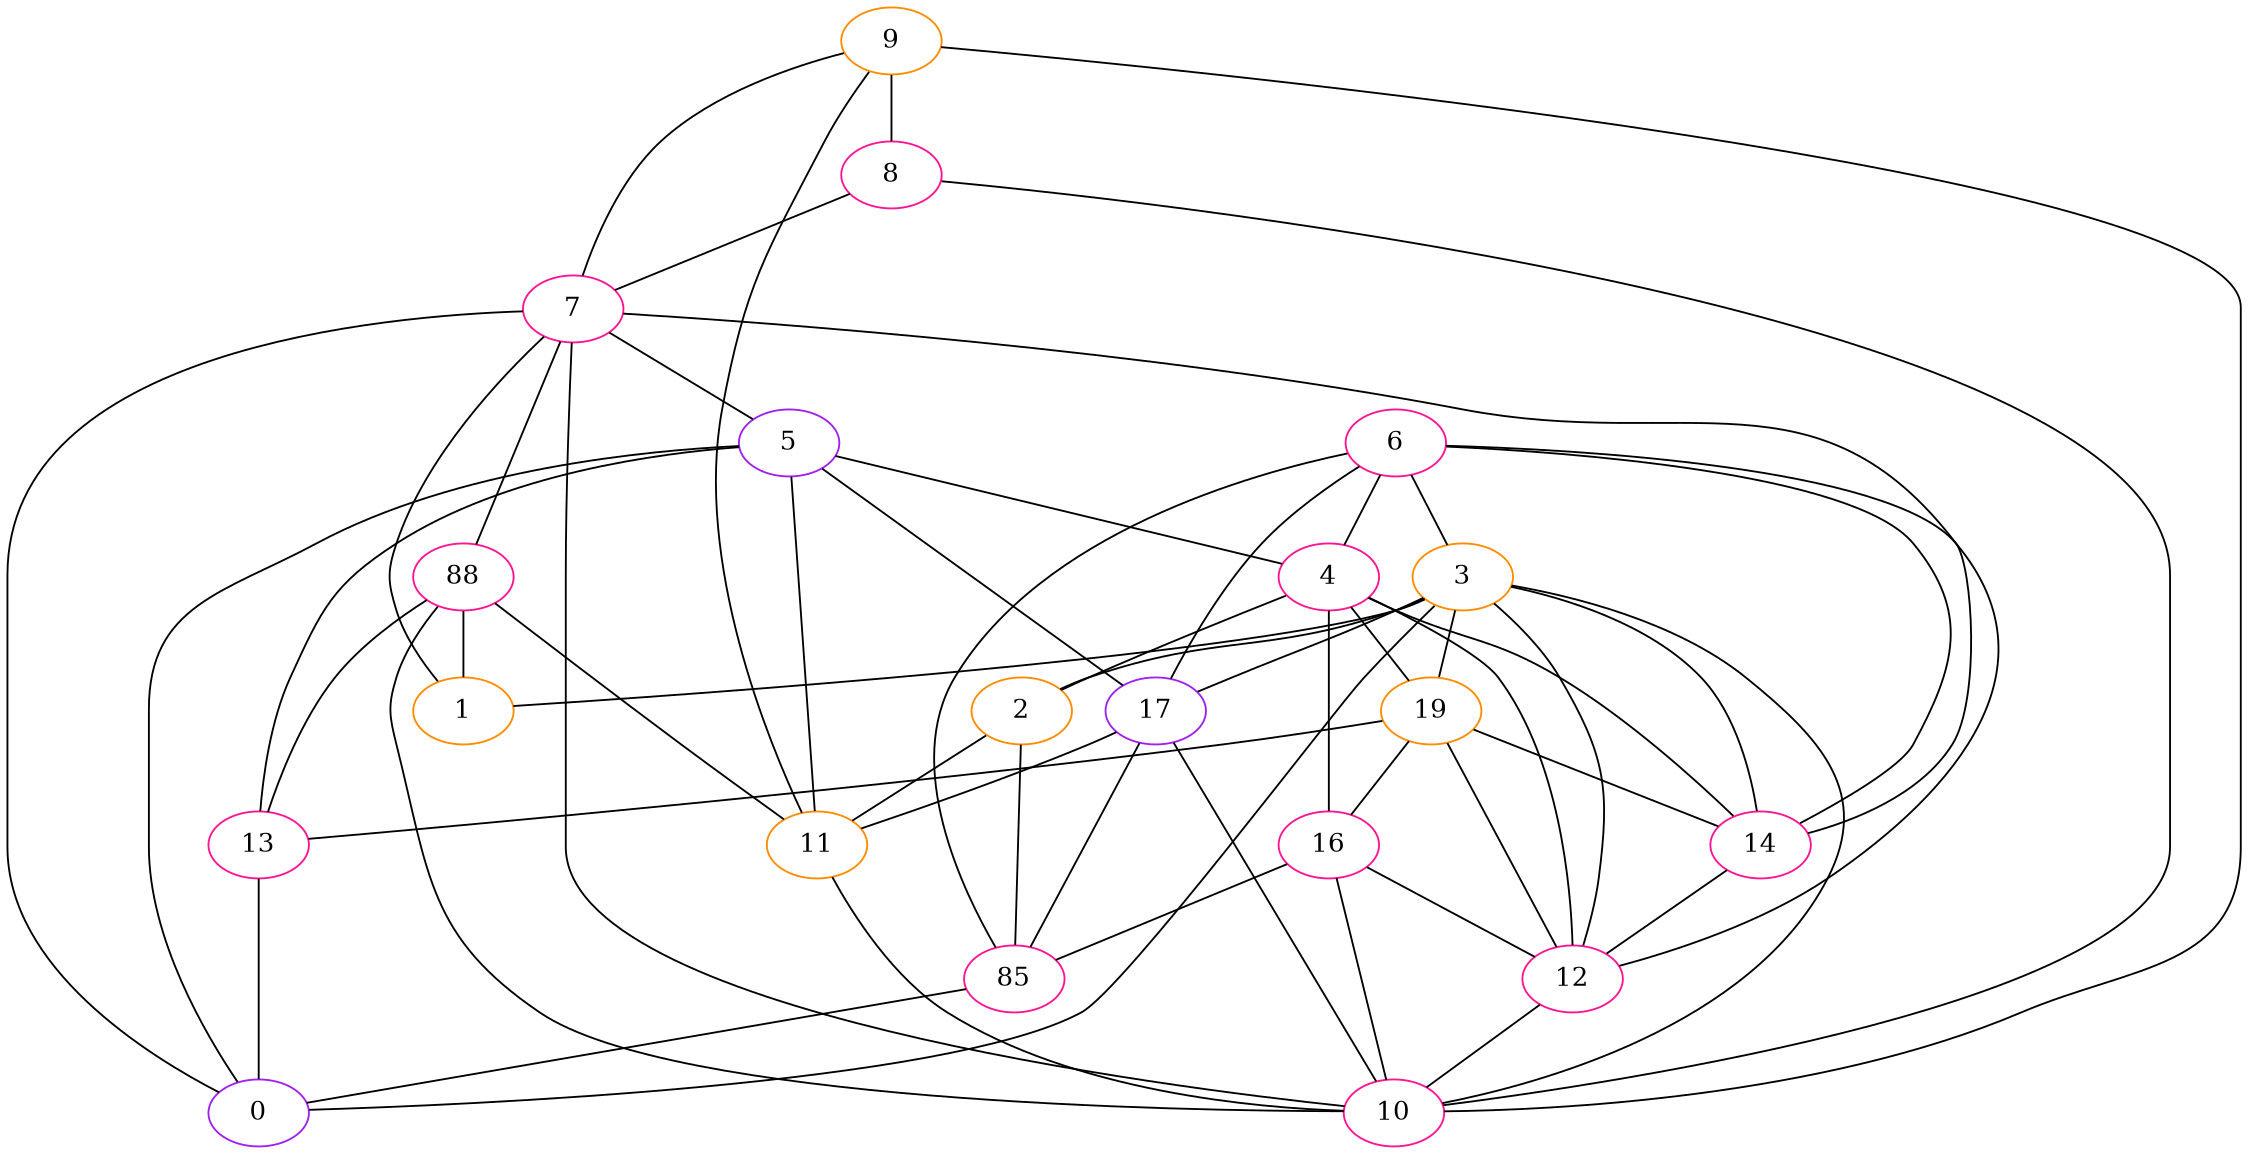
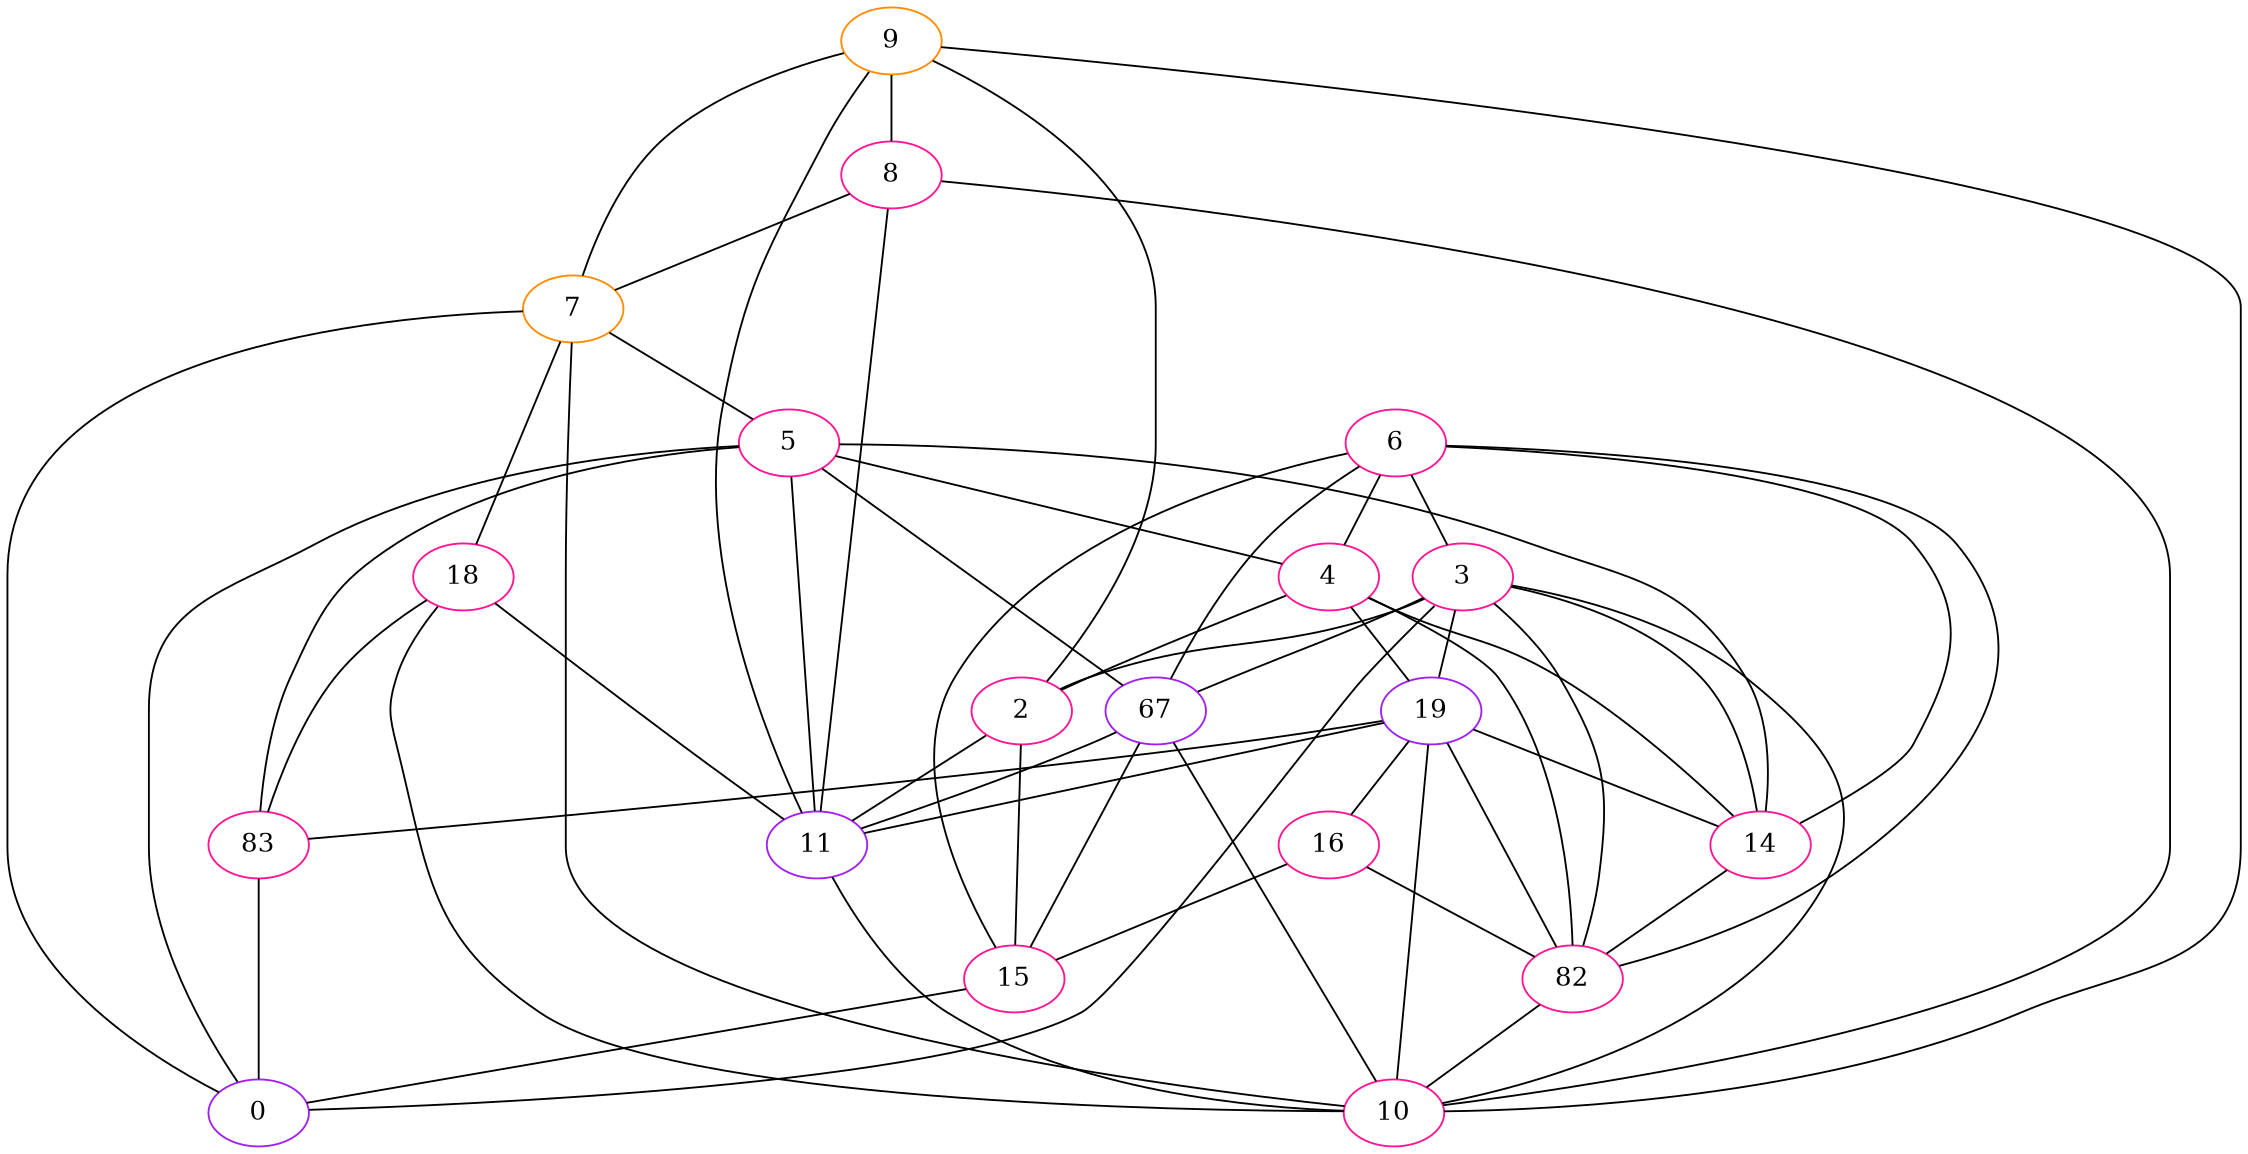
(573, 309) -> (573, 309)
none -> (1156, 334)
(1496, 414) -> (1385, 502)
(789, 443) -> (789, 443)
none -> (854, 510)
(463, 577) -> (463, 577)
(1463, 577) -> (1463, 577)
(1329, 701) -> none
(463, 711) -> none
(1022, 711) -> (1022, 711)
(1156, 711) -> (1156, 711)
(1431, 711) -> (1431, 711)
none -> (1137, 775)
(259, 845) -> (259, 845)
(817, 845) -> (817, 845)
(1014, 979) -> (1014, 979)
(1361, 979) -> (1413, 912)
(1573, 979) -> (1573, 979)
